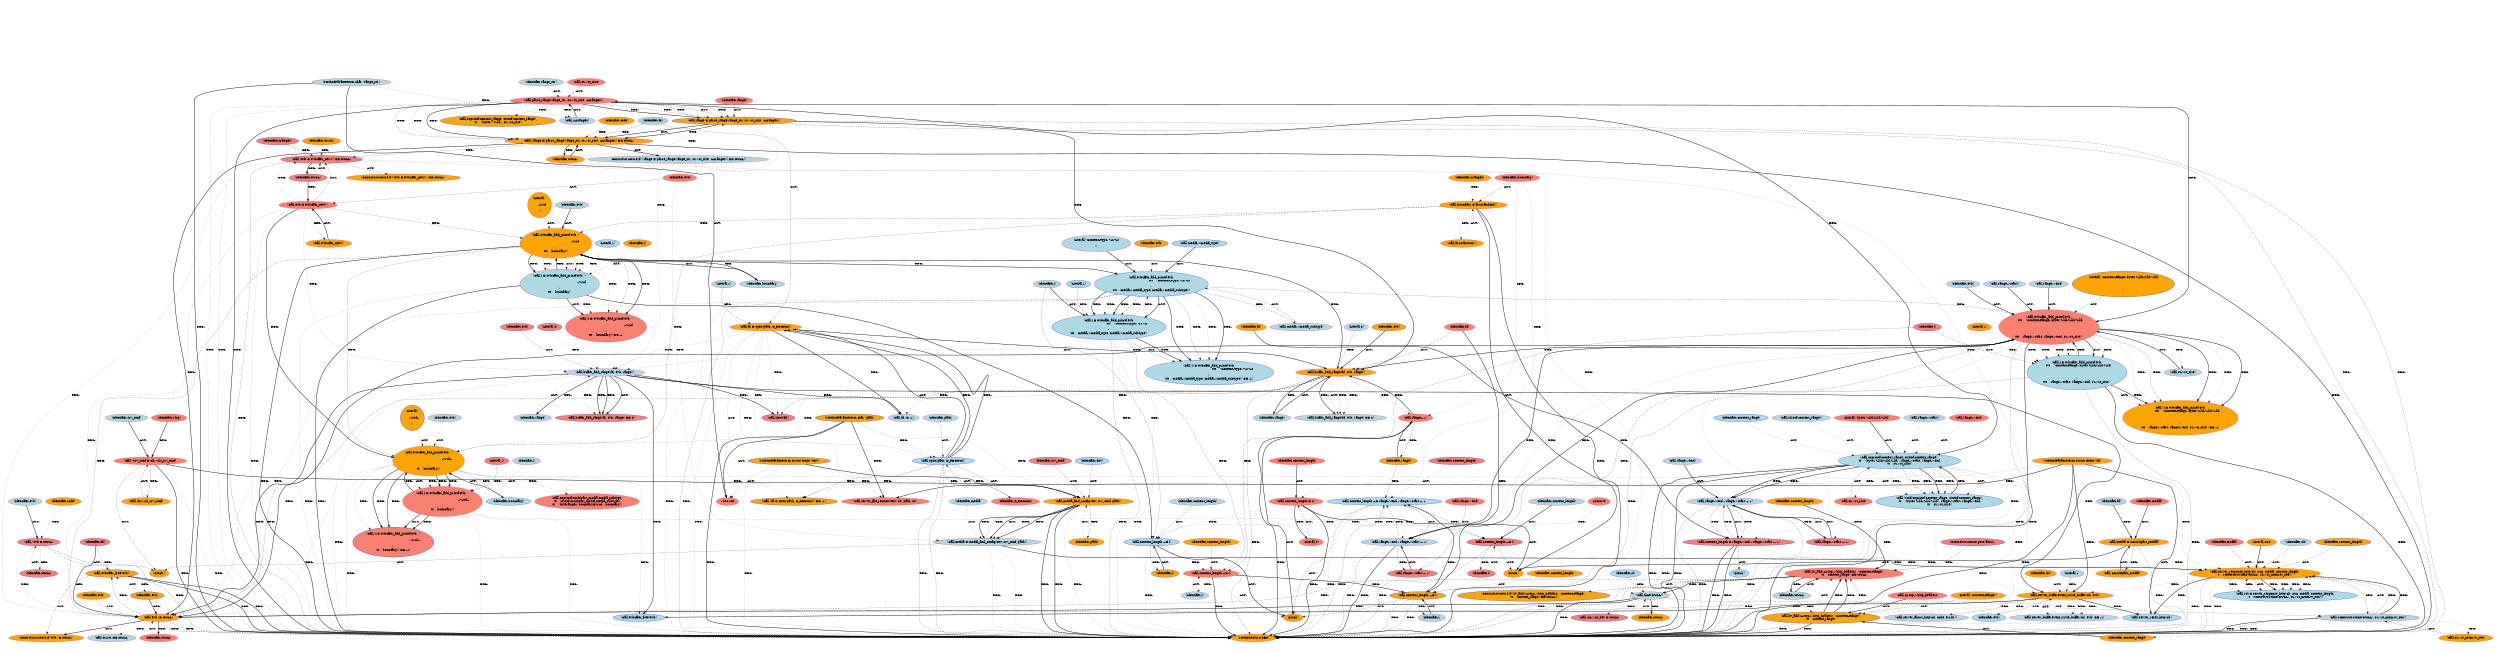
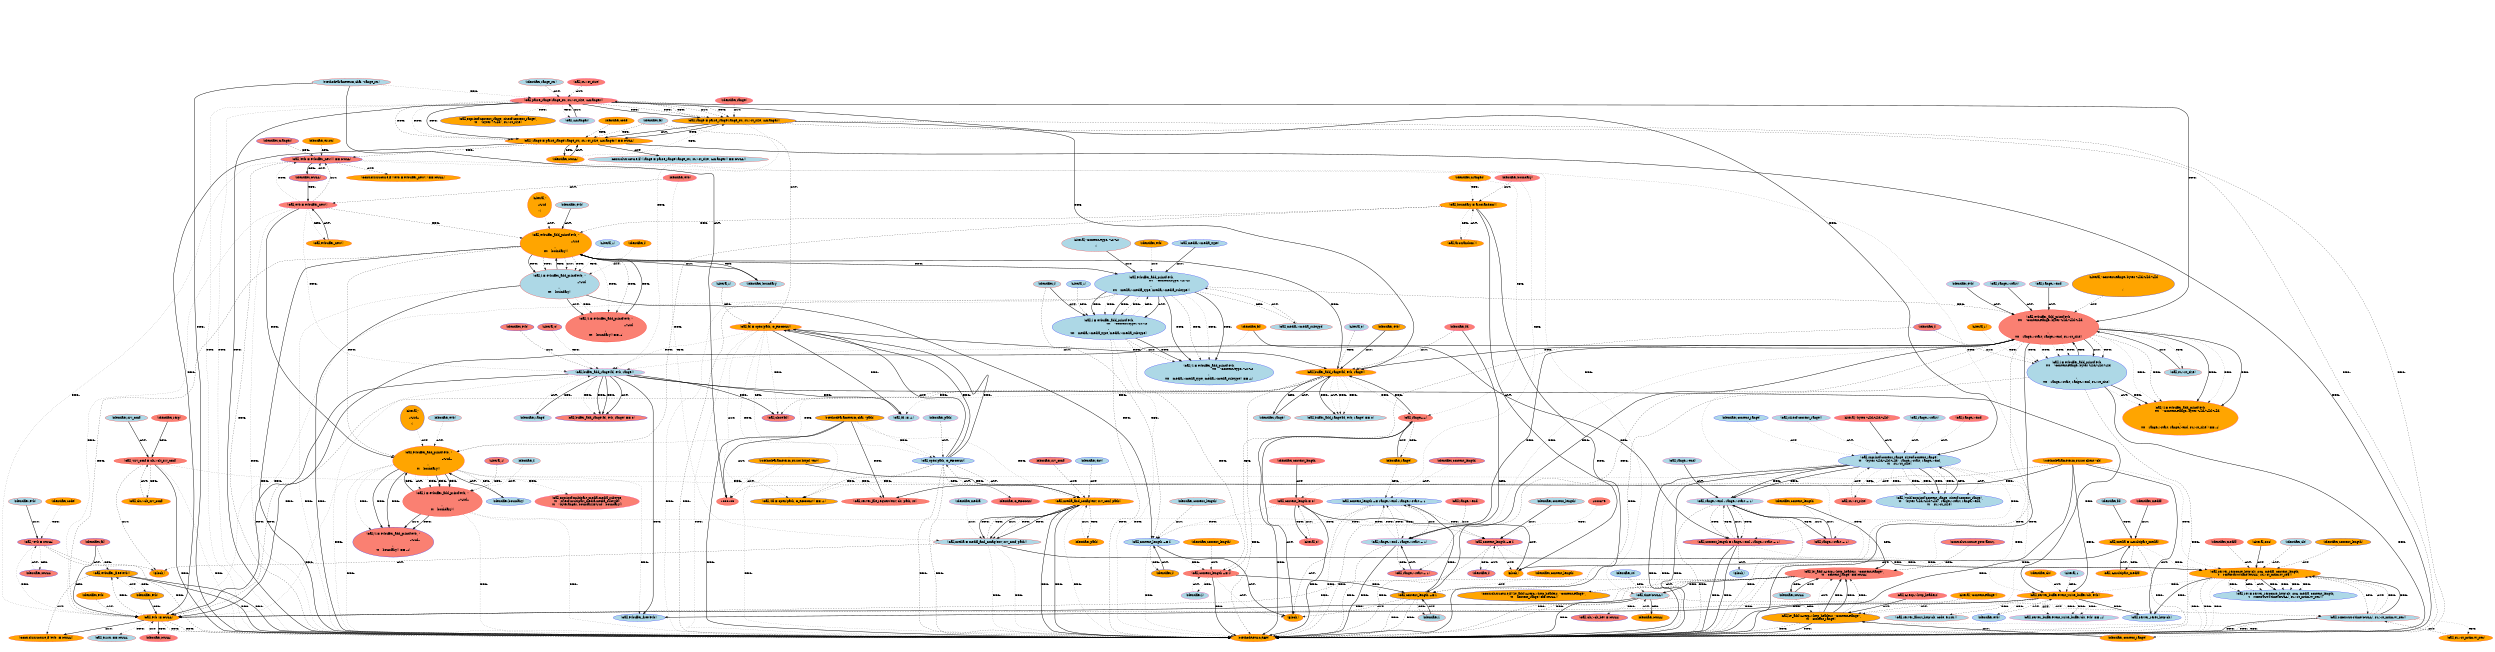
(462, 101) -> (454, 91)
(599, 481) -> (599, 481)
(1723, 484) -> (1723, 484)
